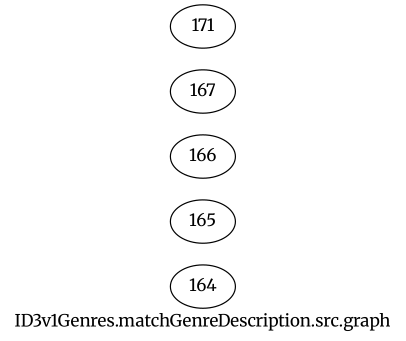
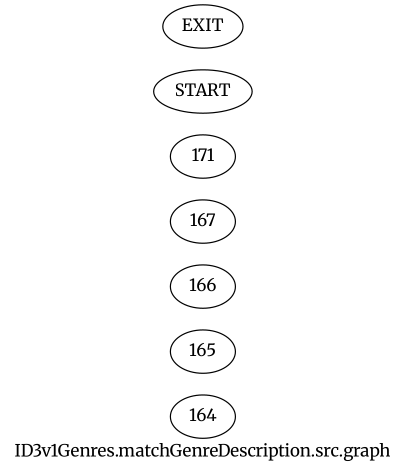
none -> (203, 26)
none -> (203, 92)
